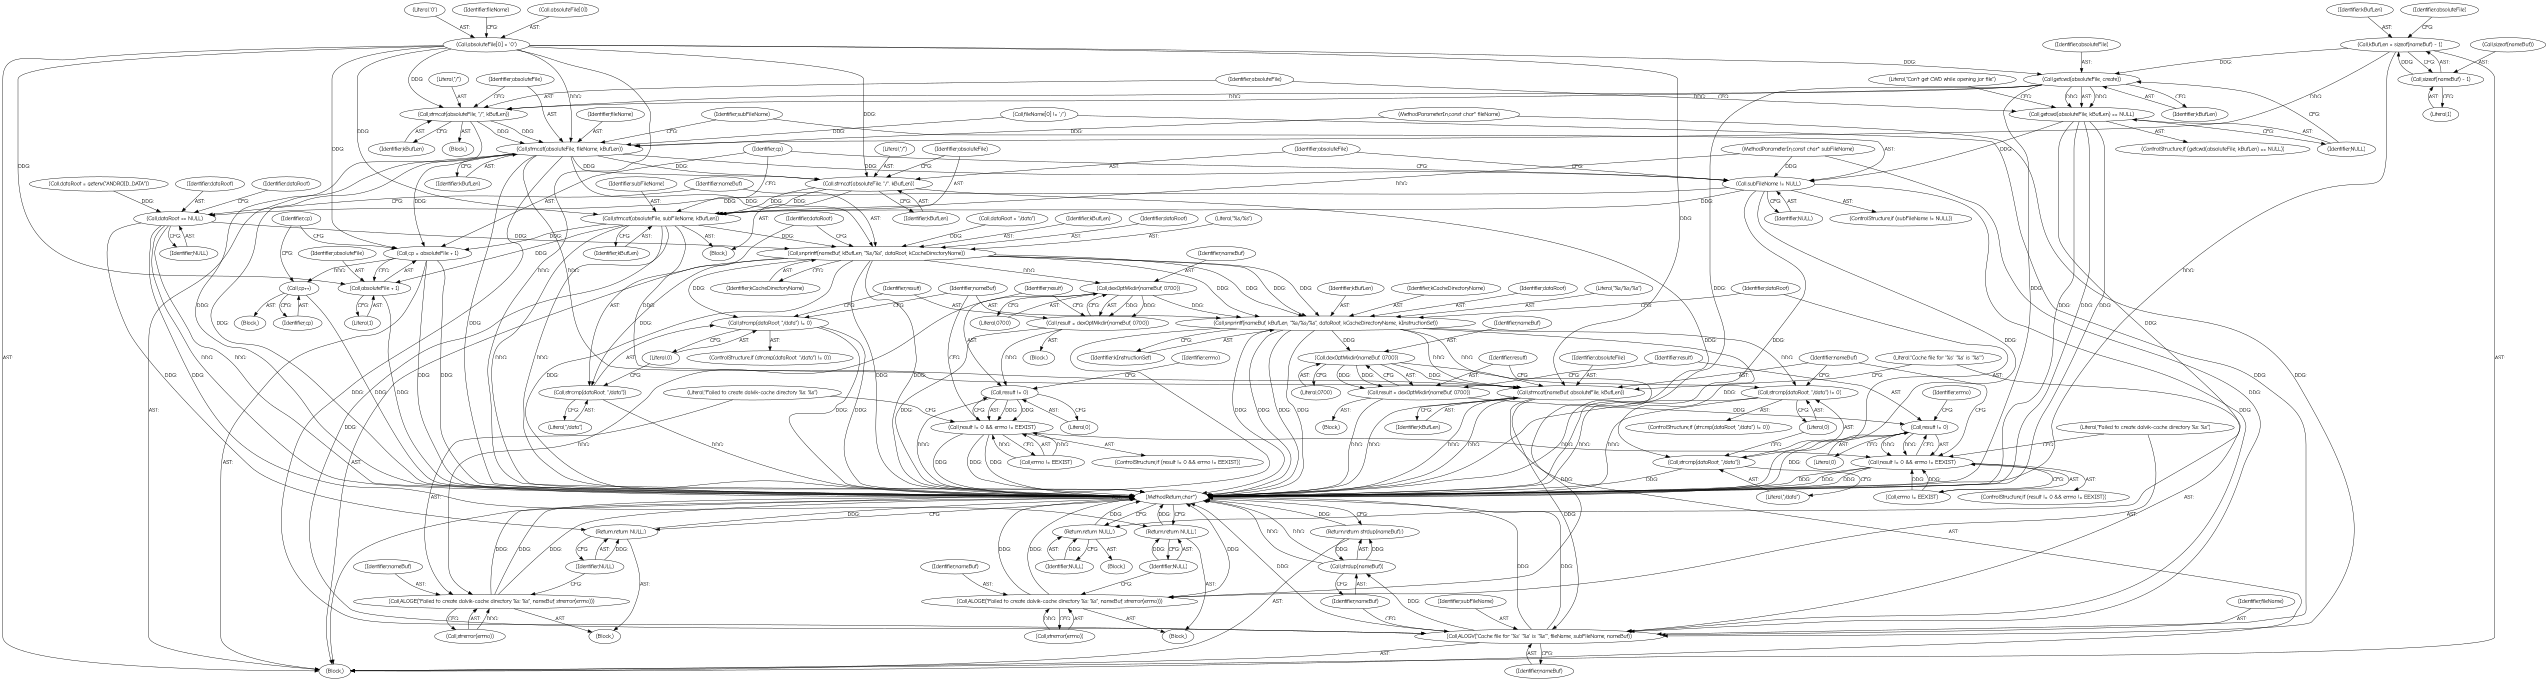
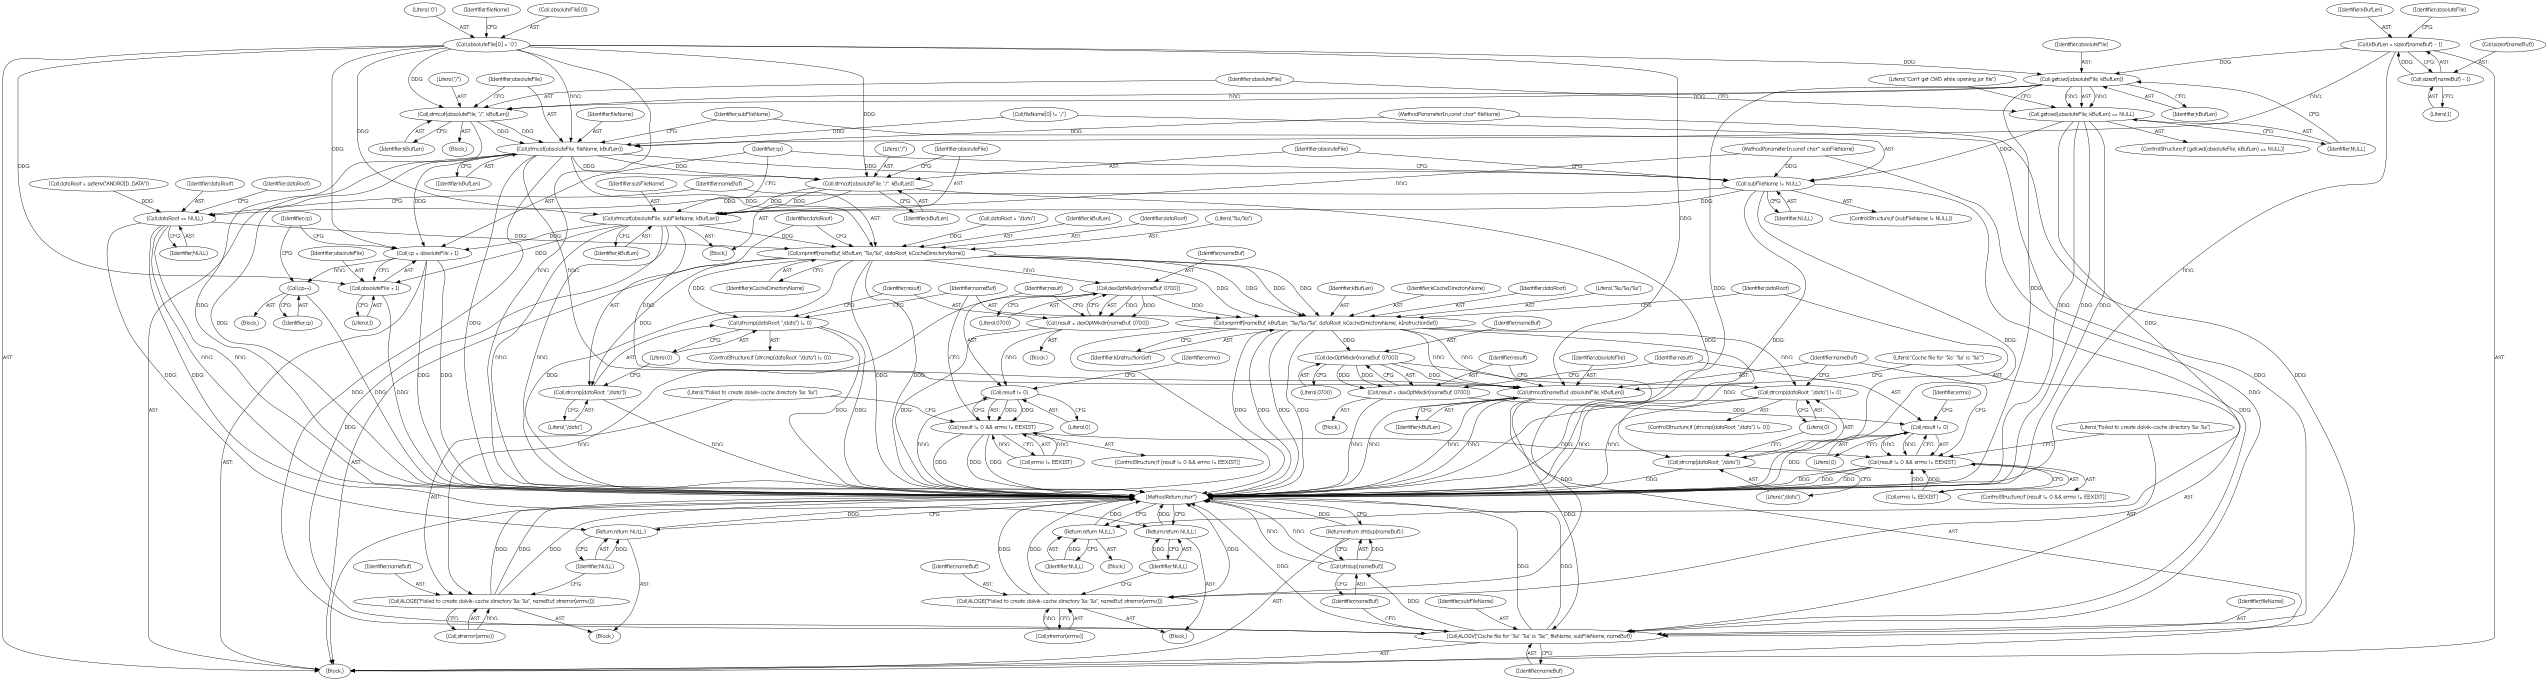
(2082, 80) -> (2082, 80)
(1343, 549) -> (1343, 549)
